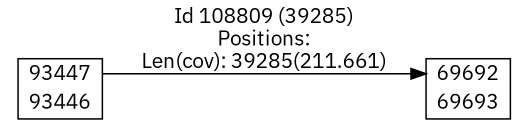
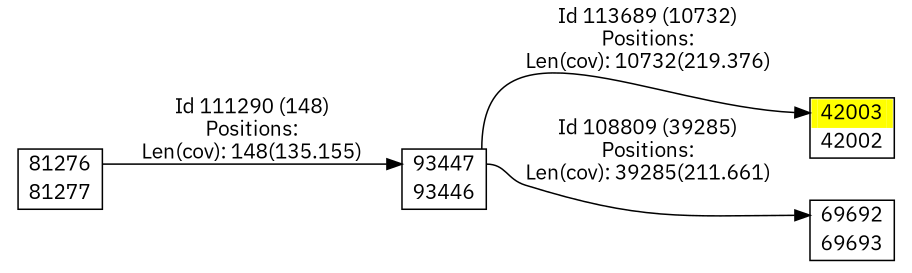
none -> (852, 128)
none -> (60, 179)
